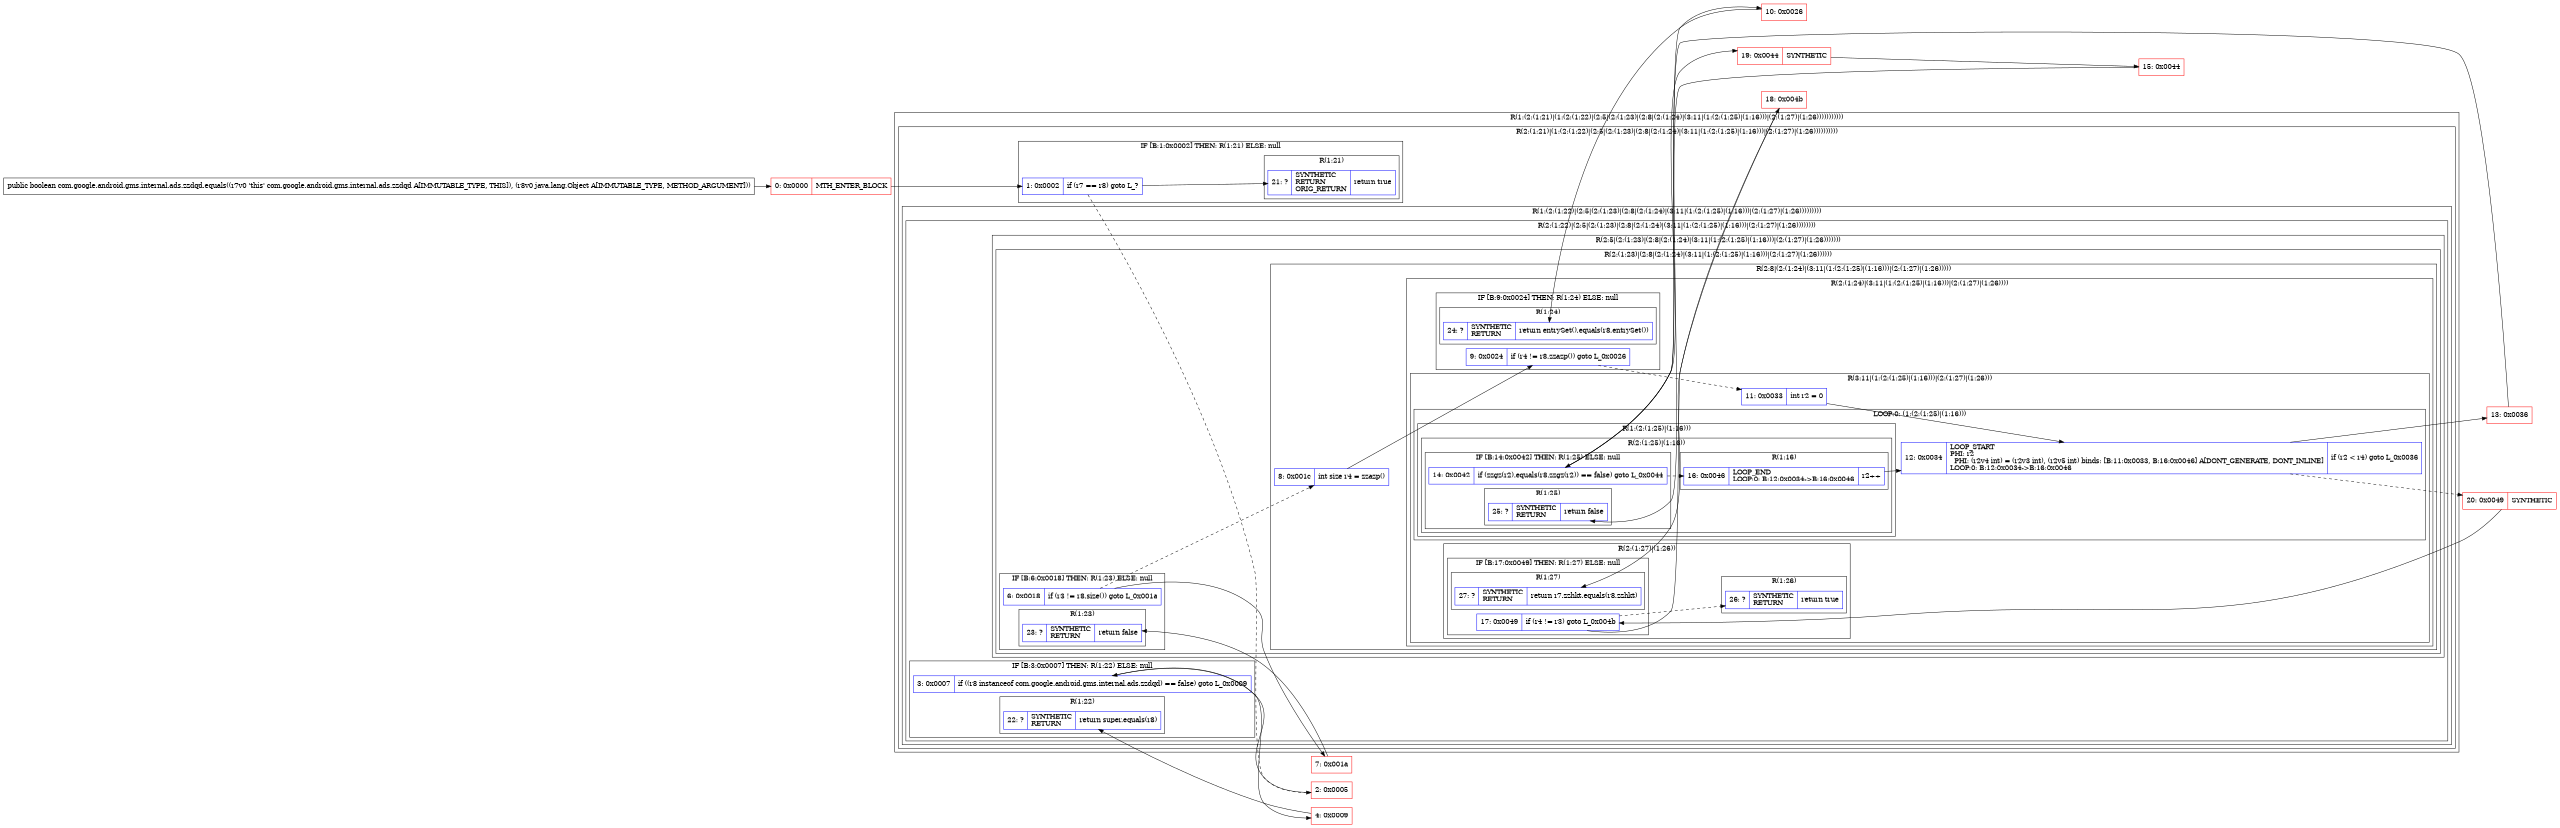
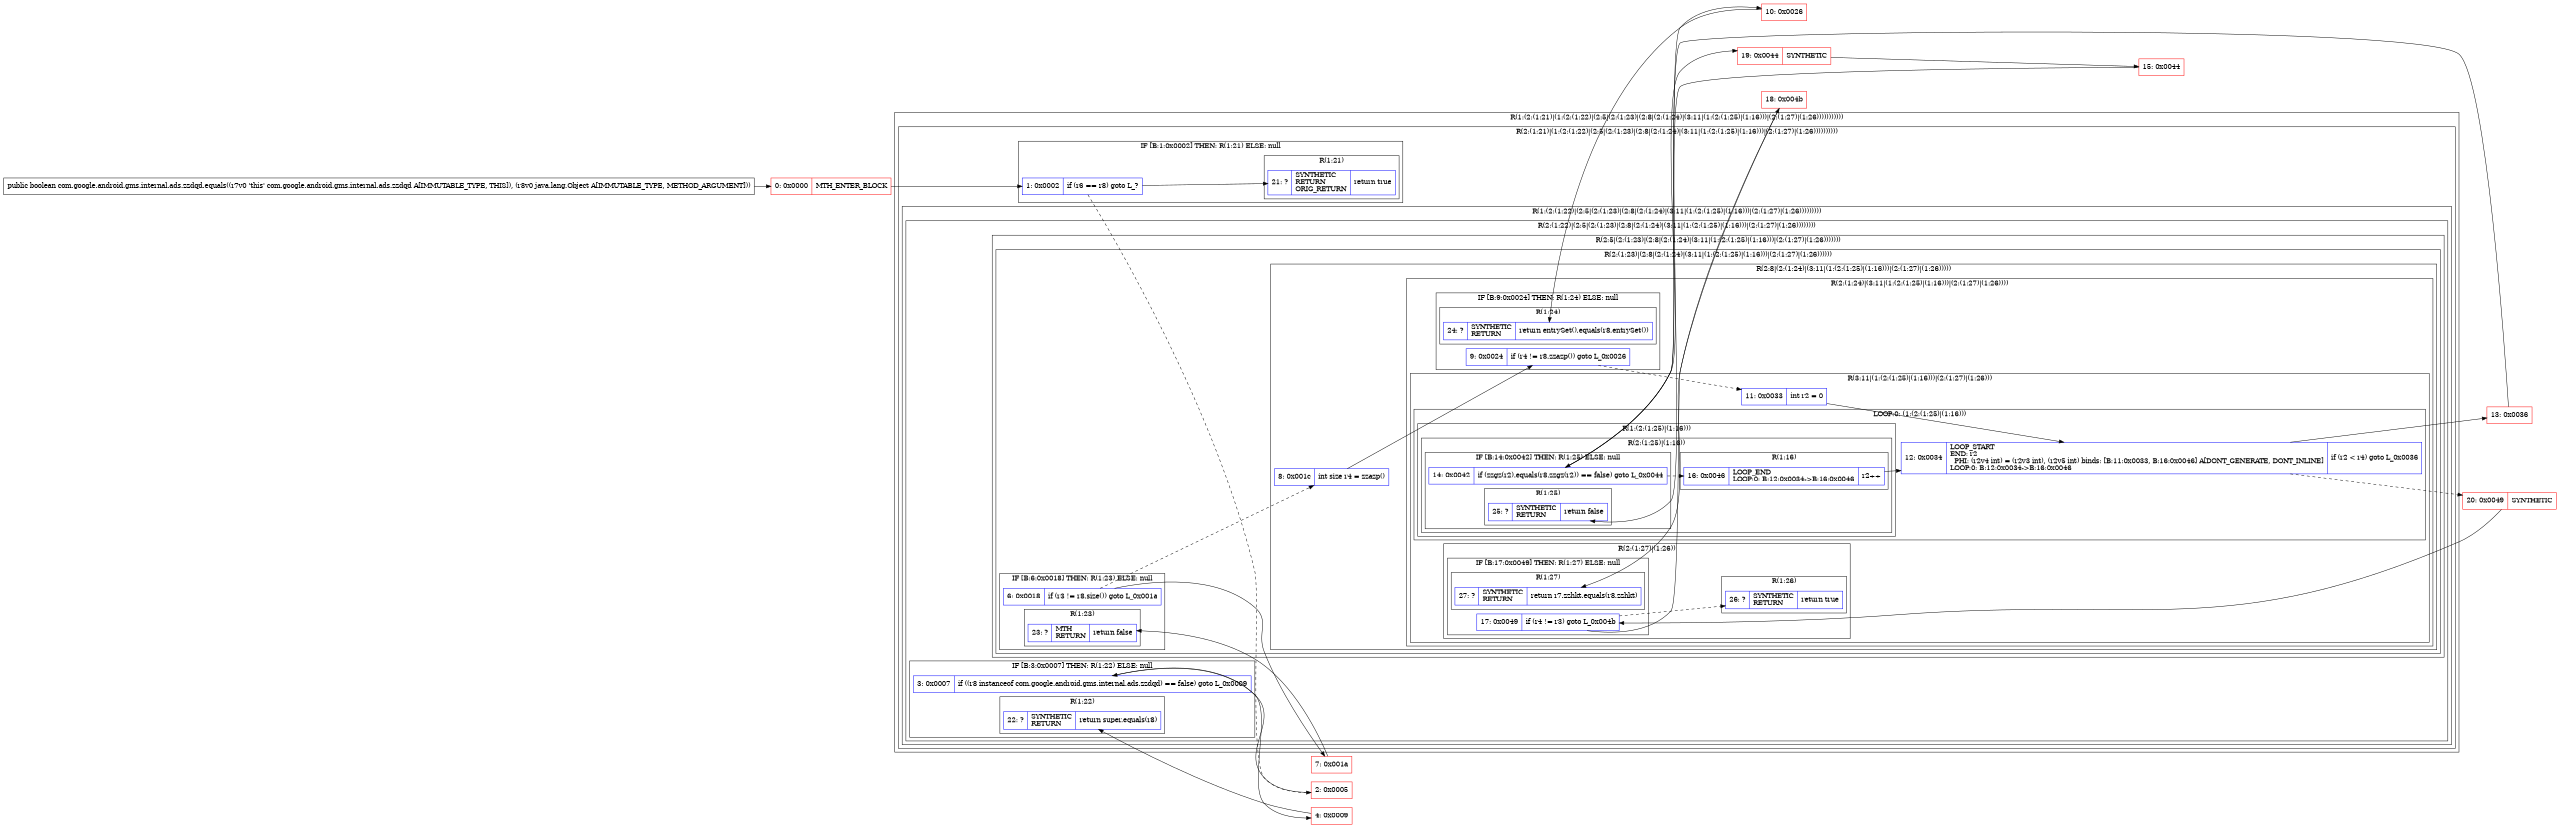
(1103, 186) -> (1103, 186)
(1963, 454) -> (1965, 454)
(1071, 629) -> (1064, 629)
